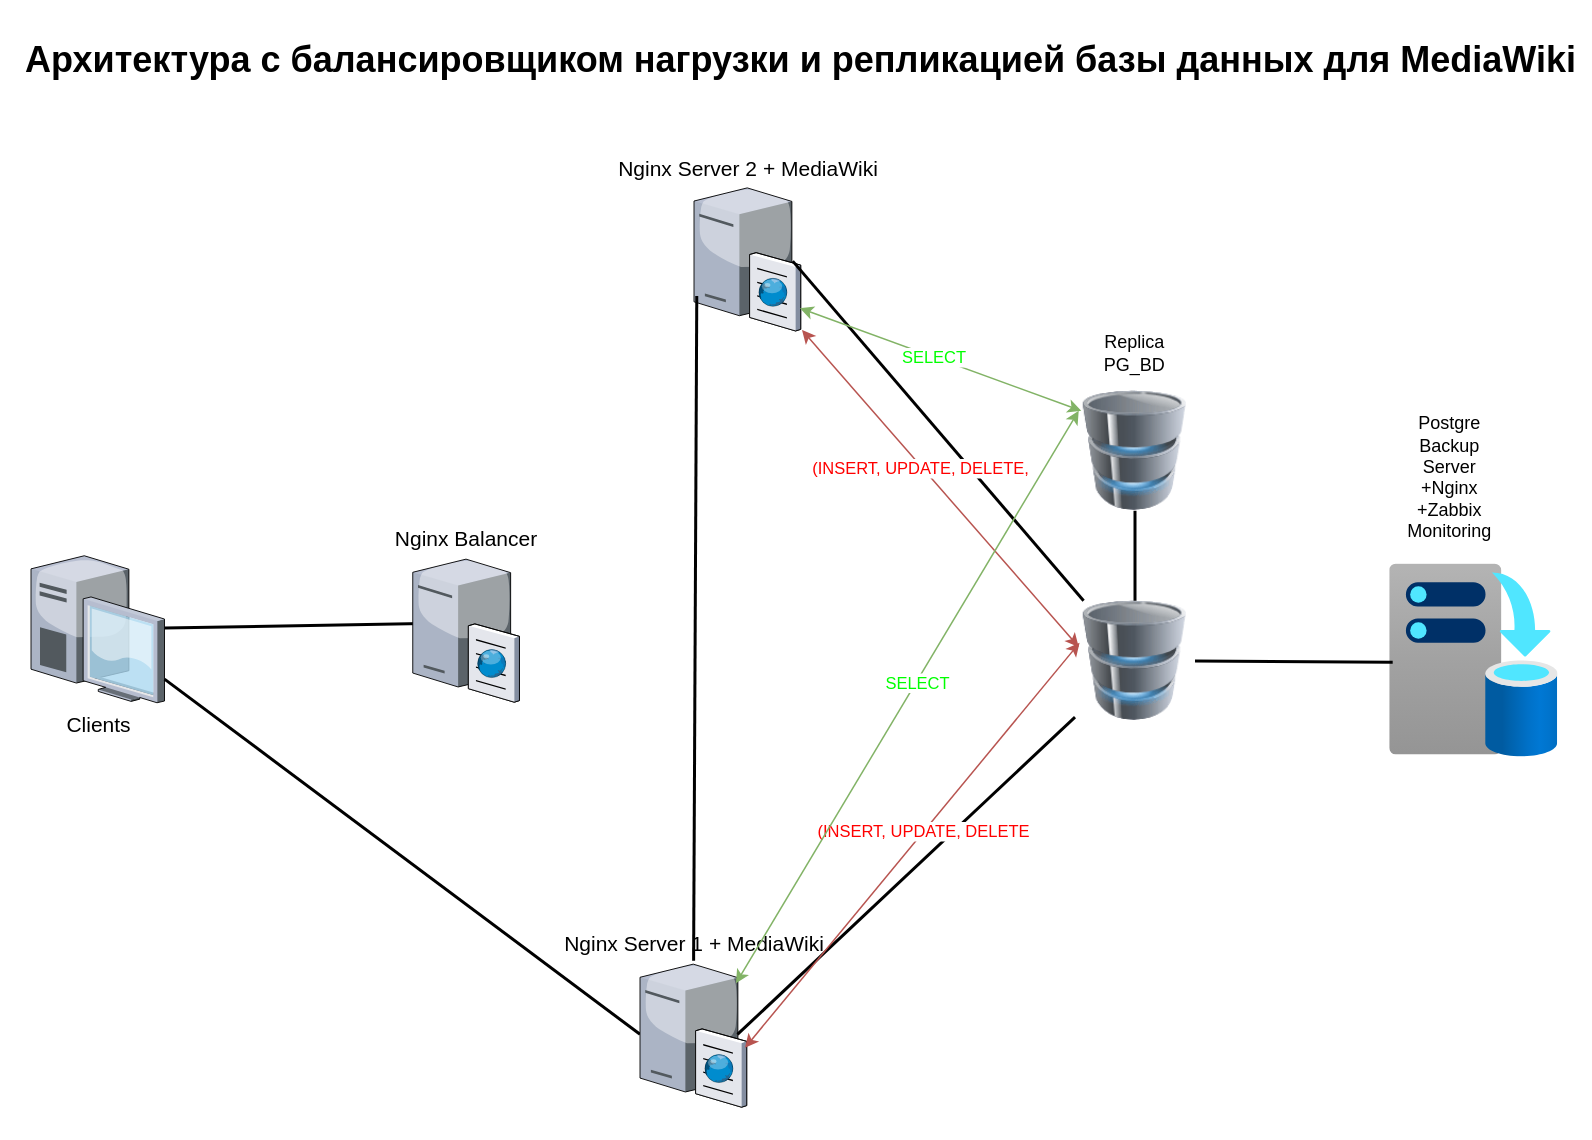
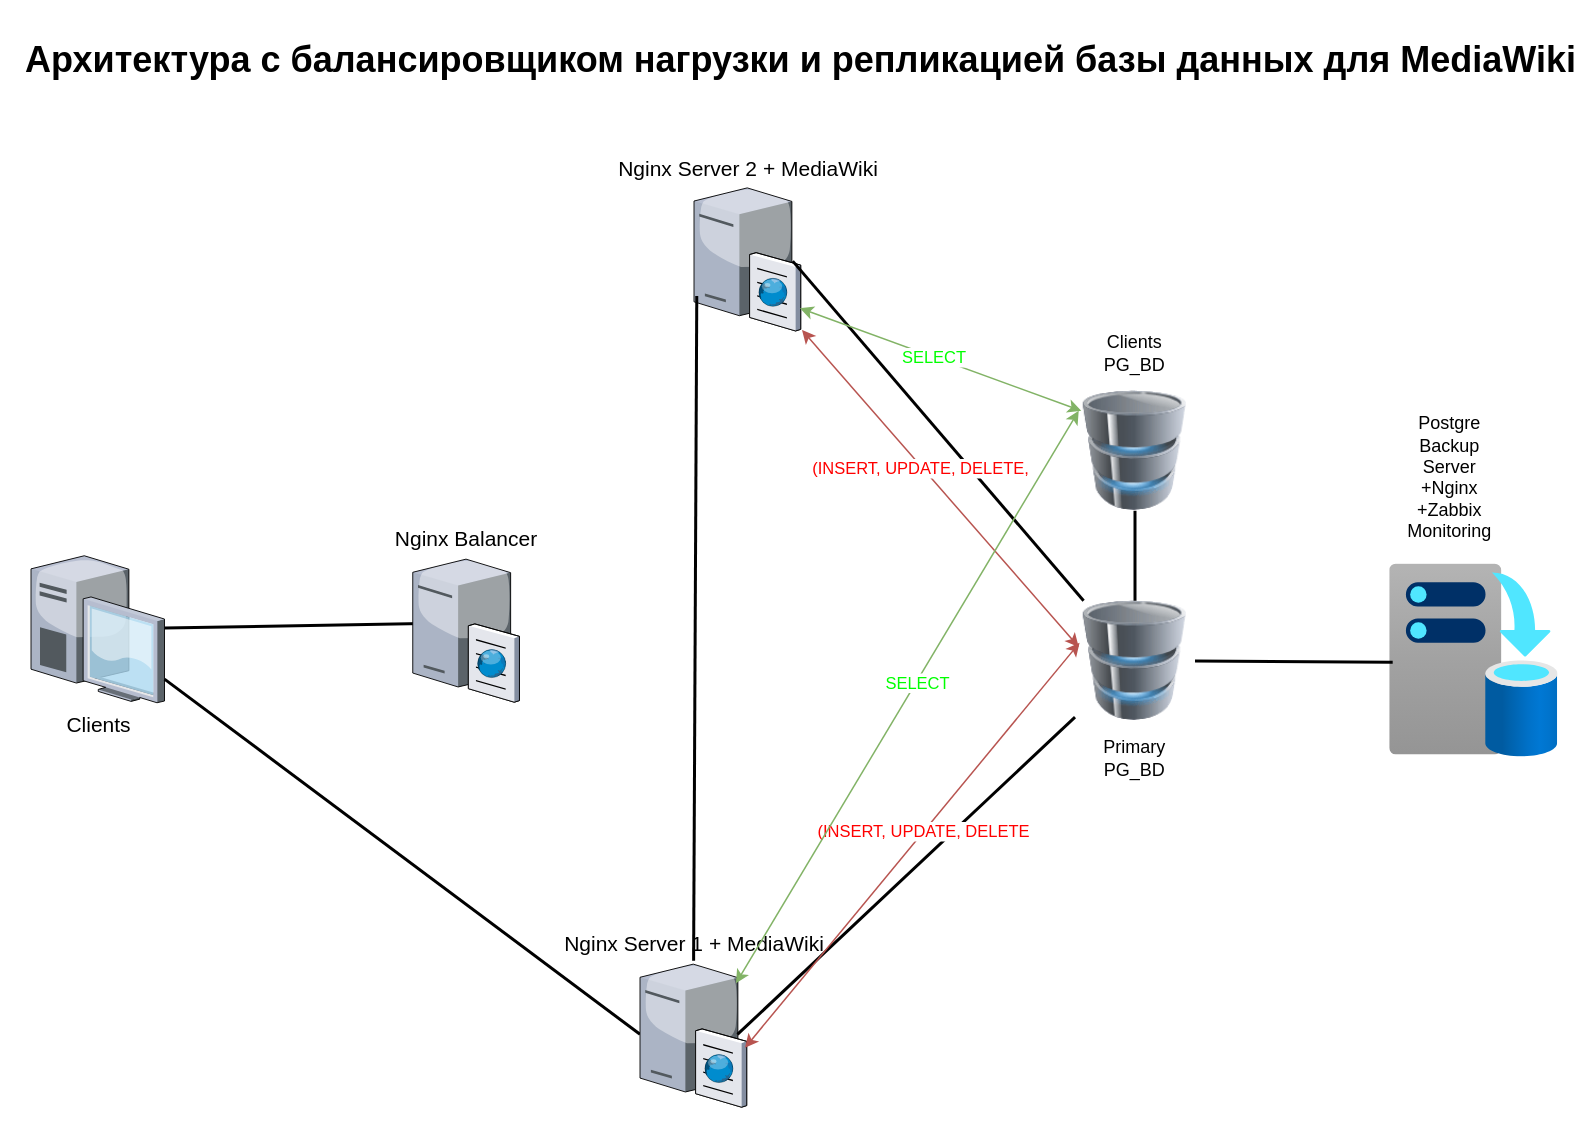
(1135, 353) -> (1135, 353)
none -> (1135, 758)
